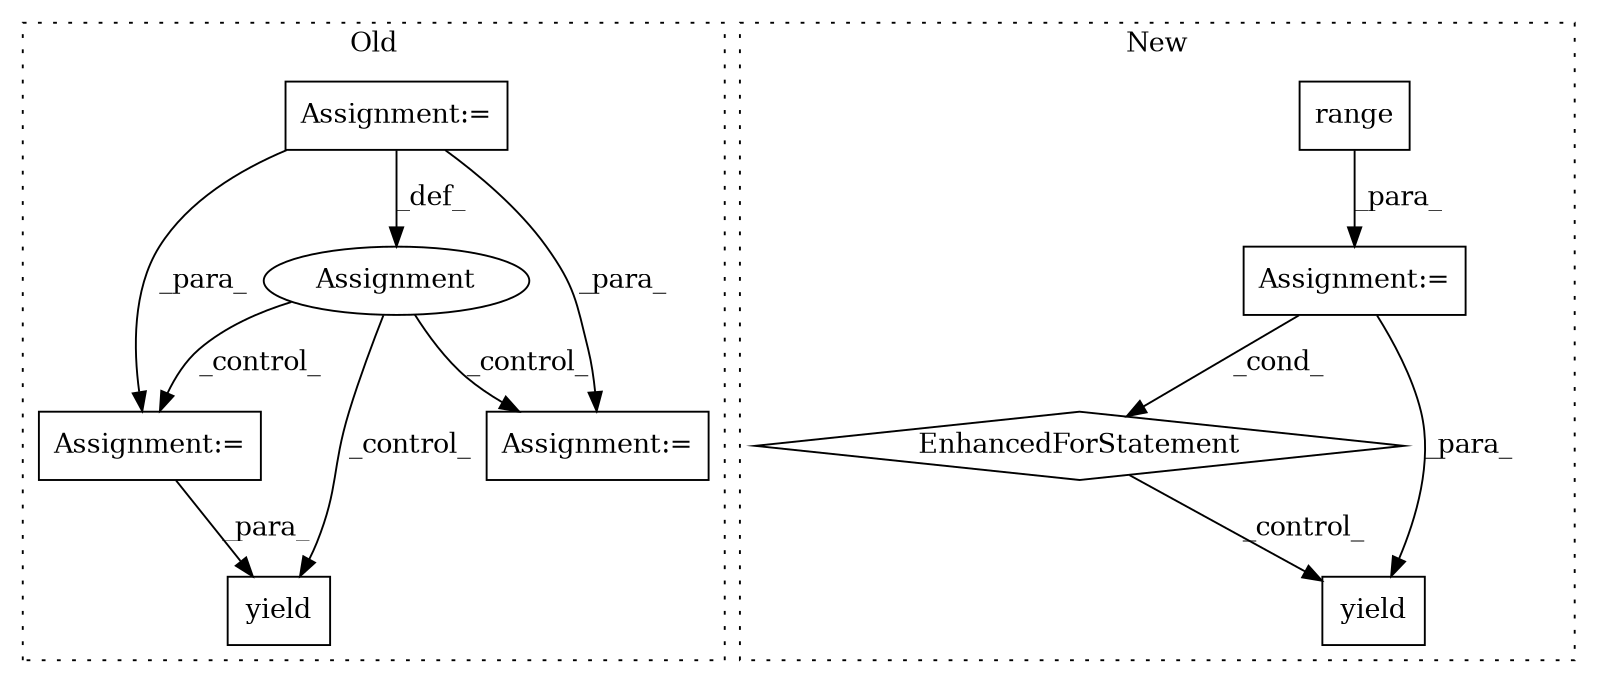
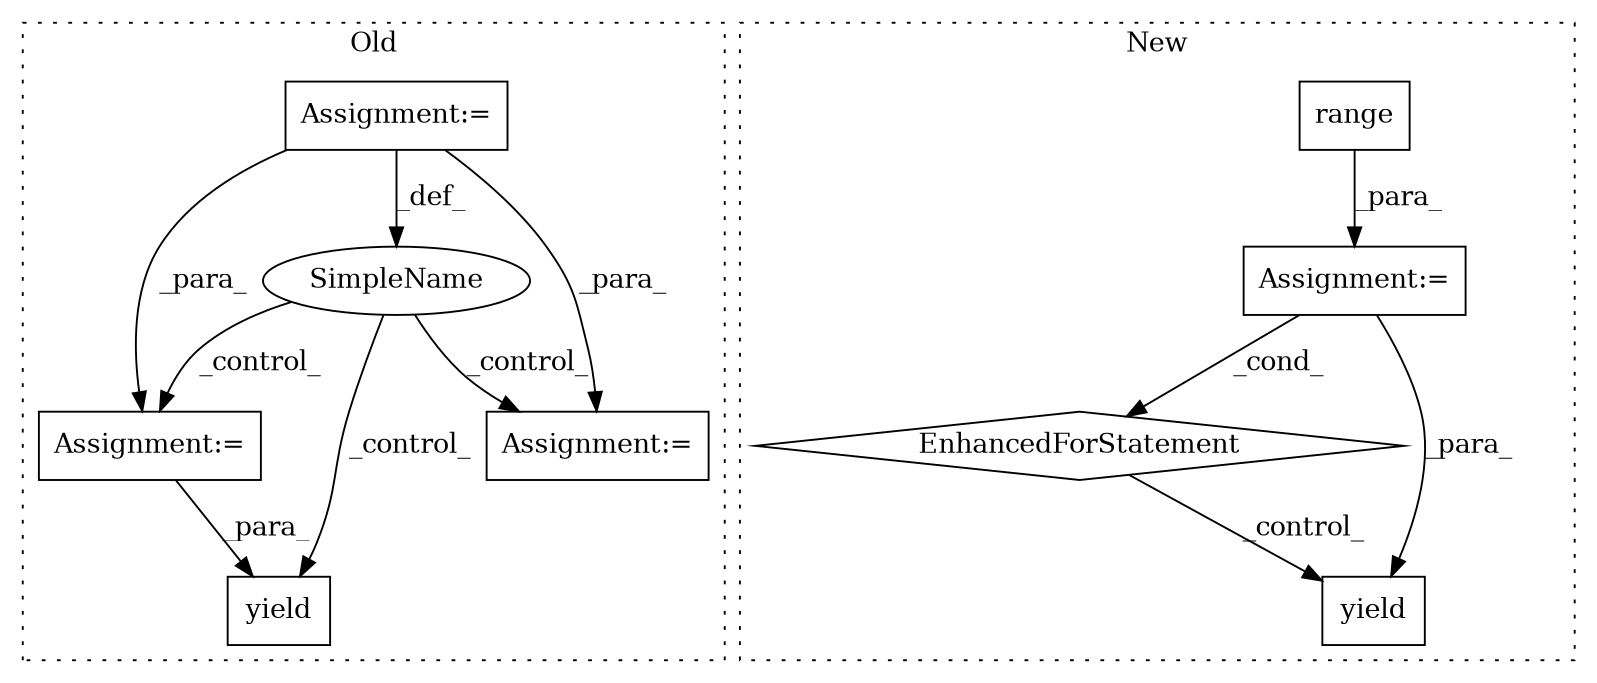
(397, 281) -> (397, 281)
